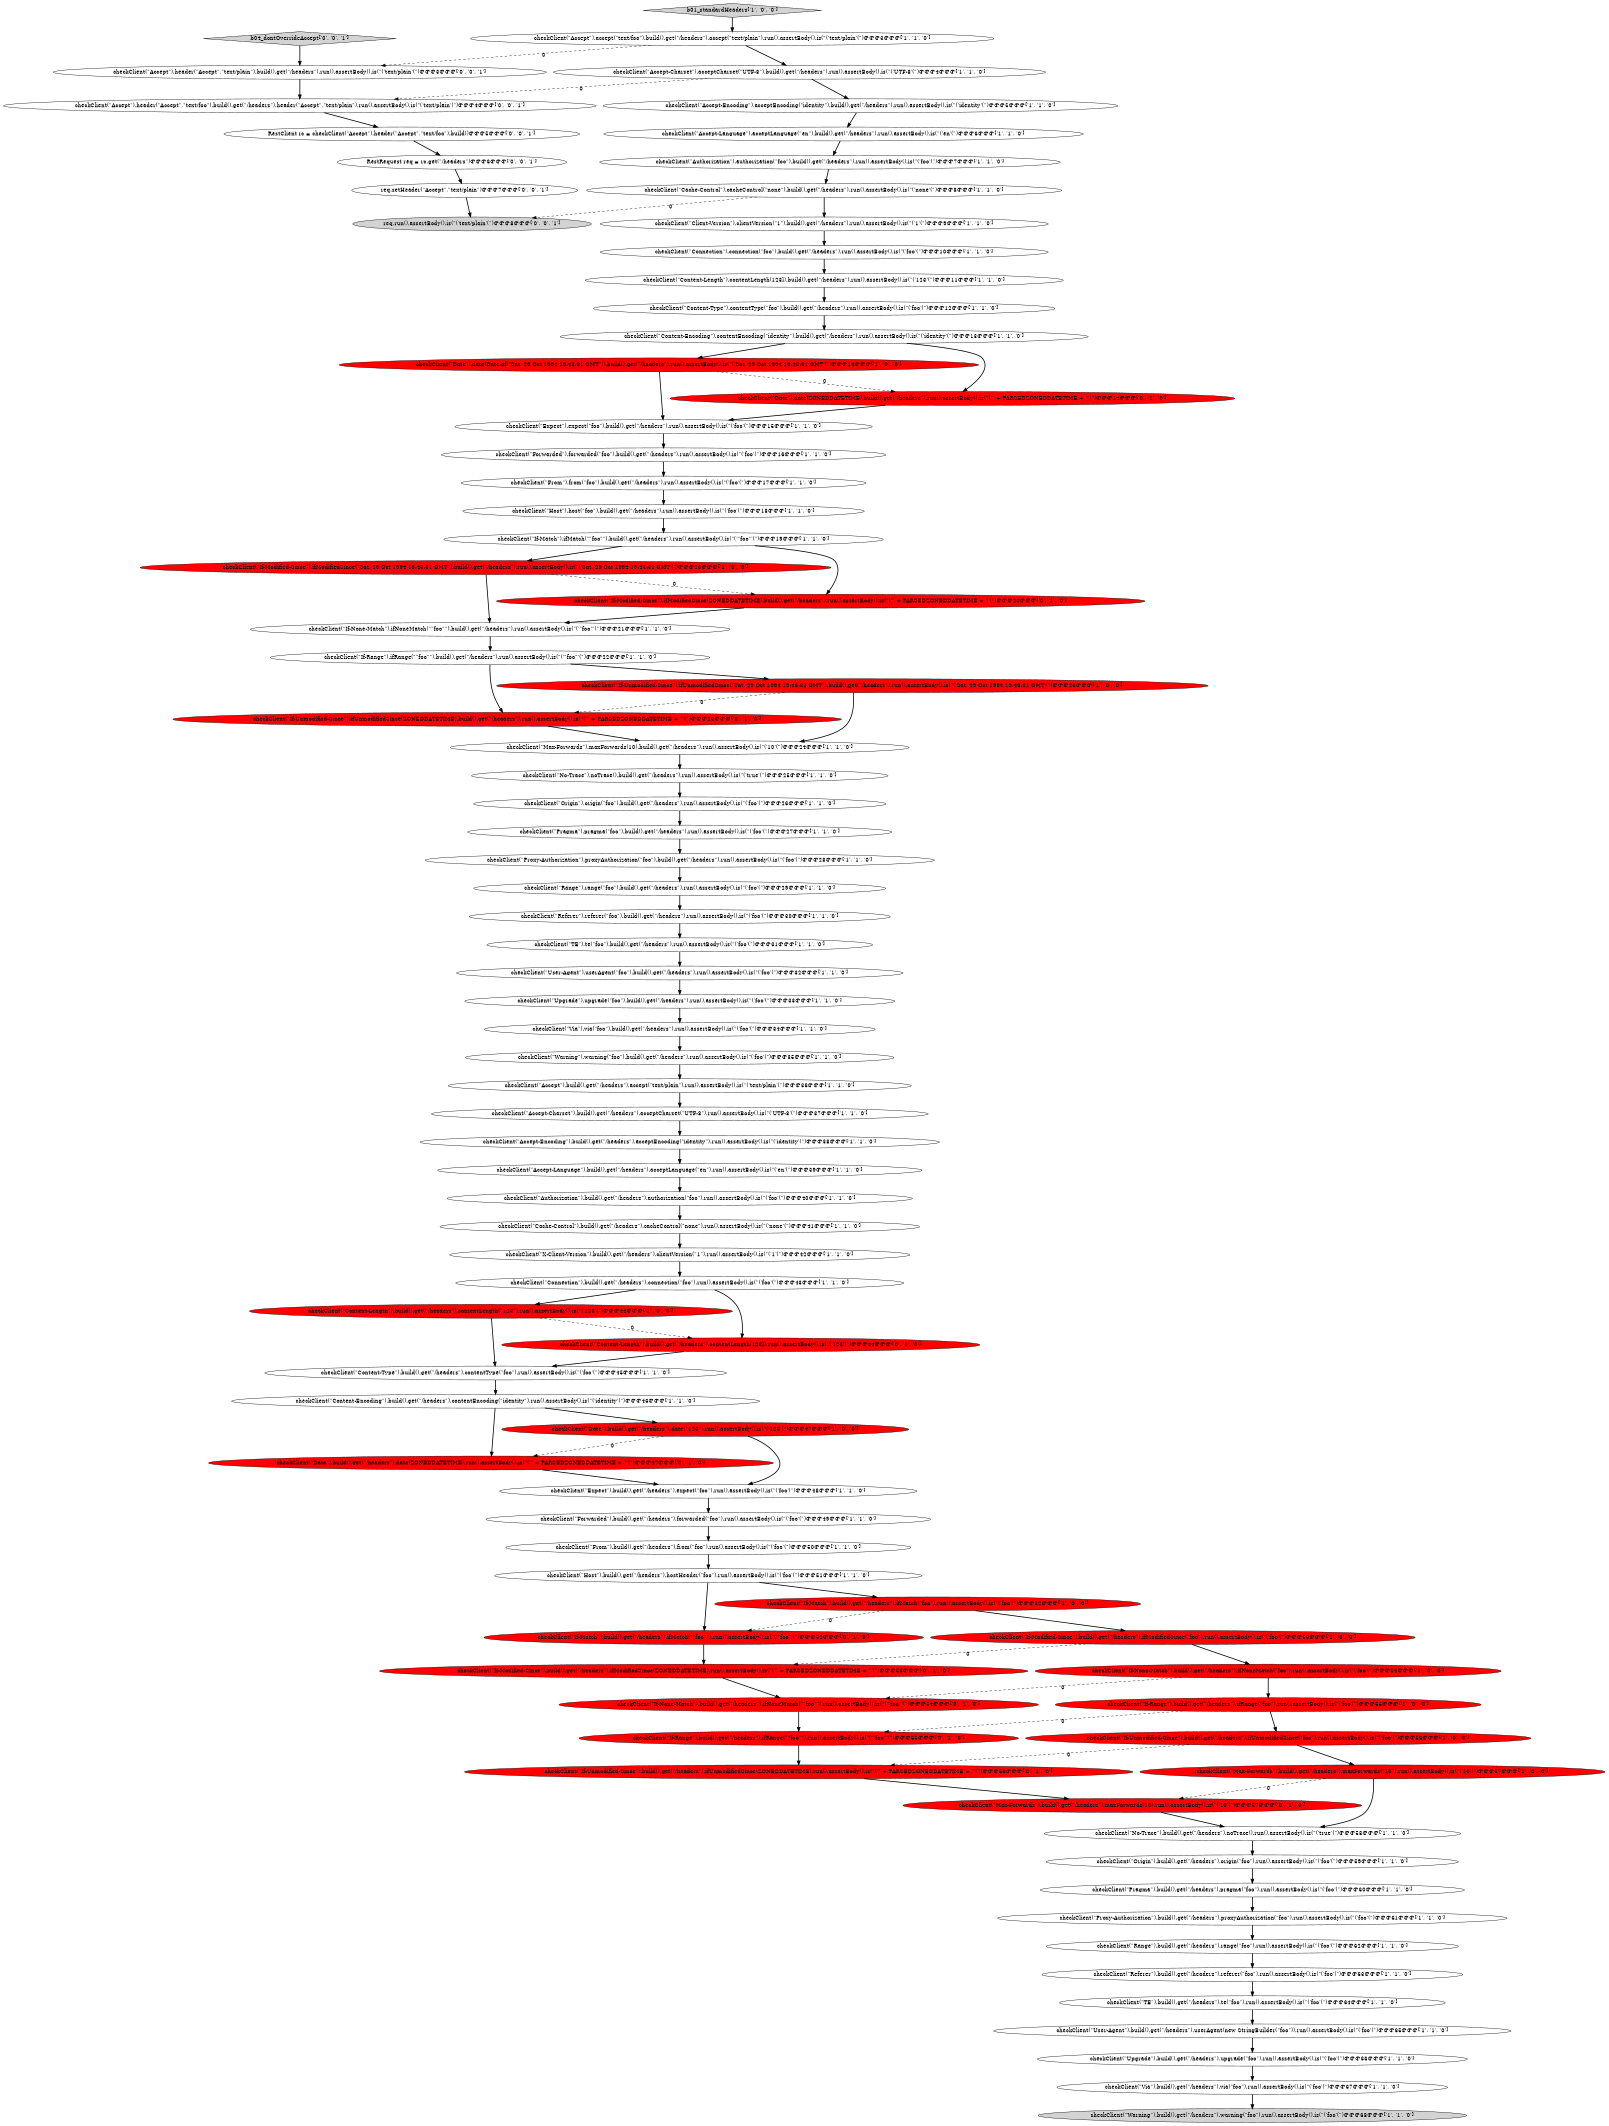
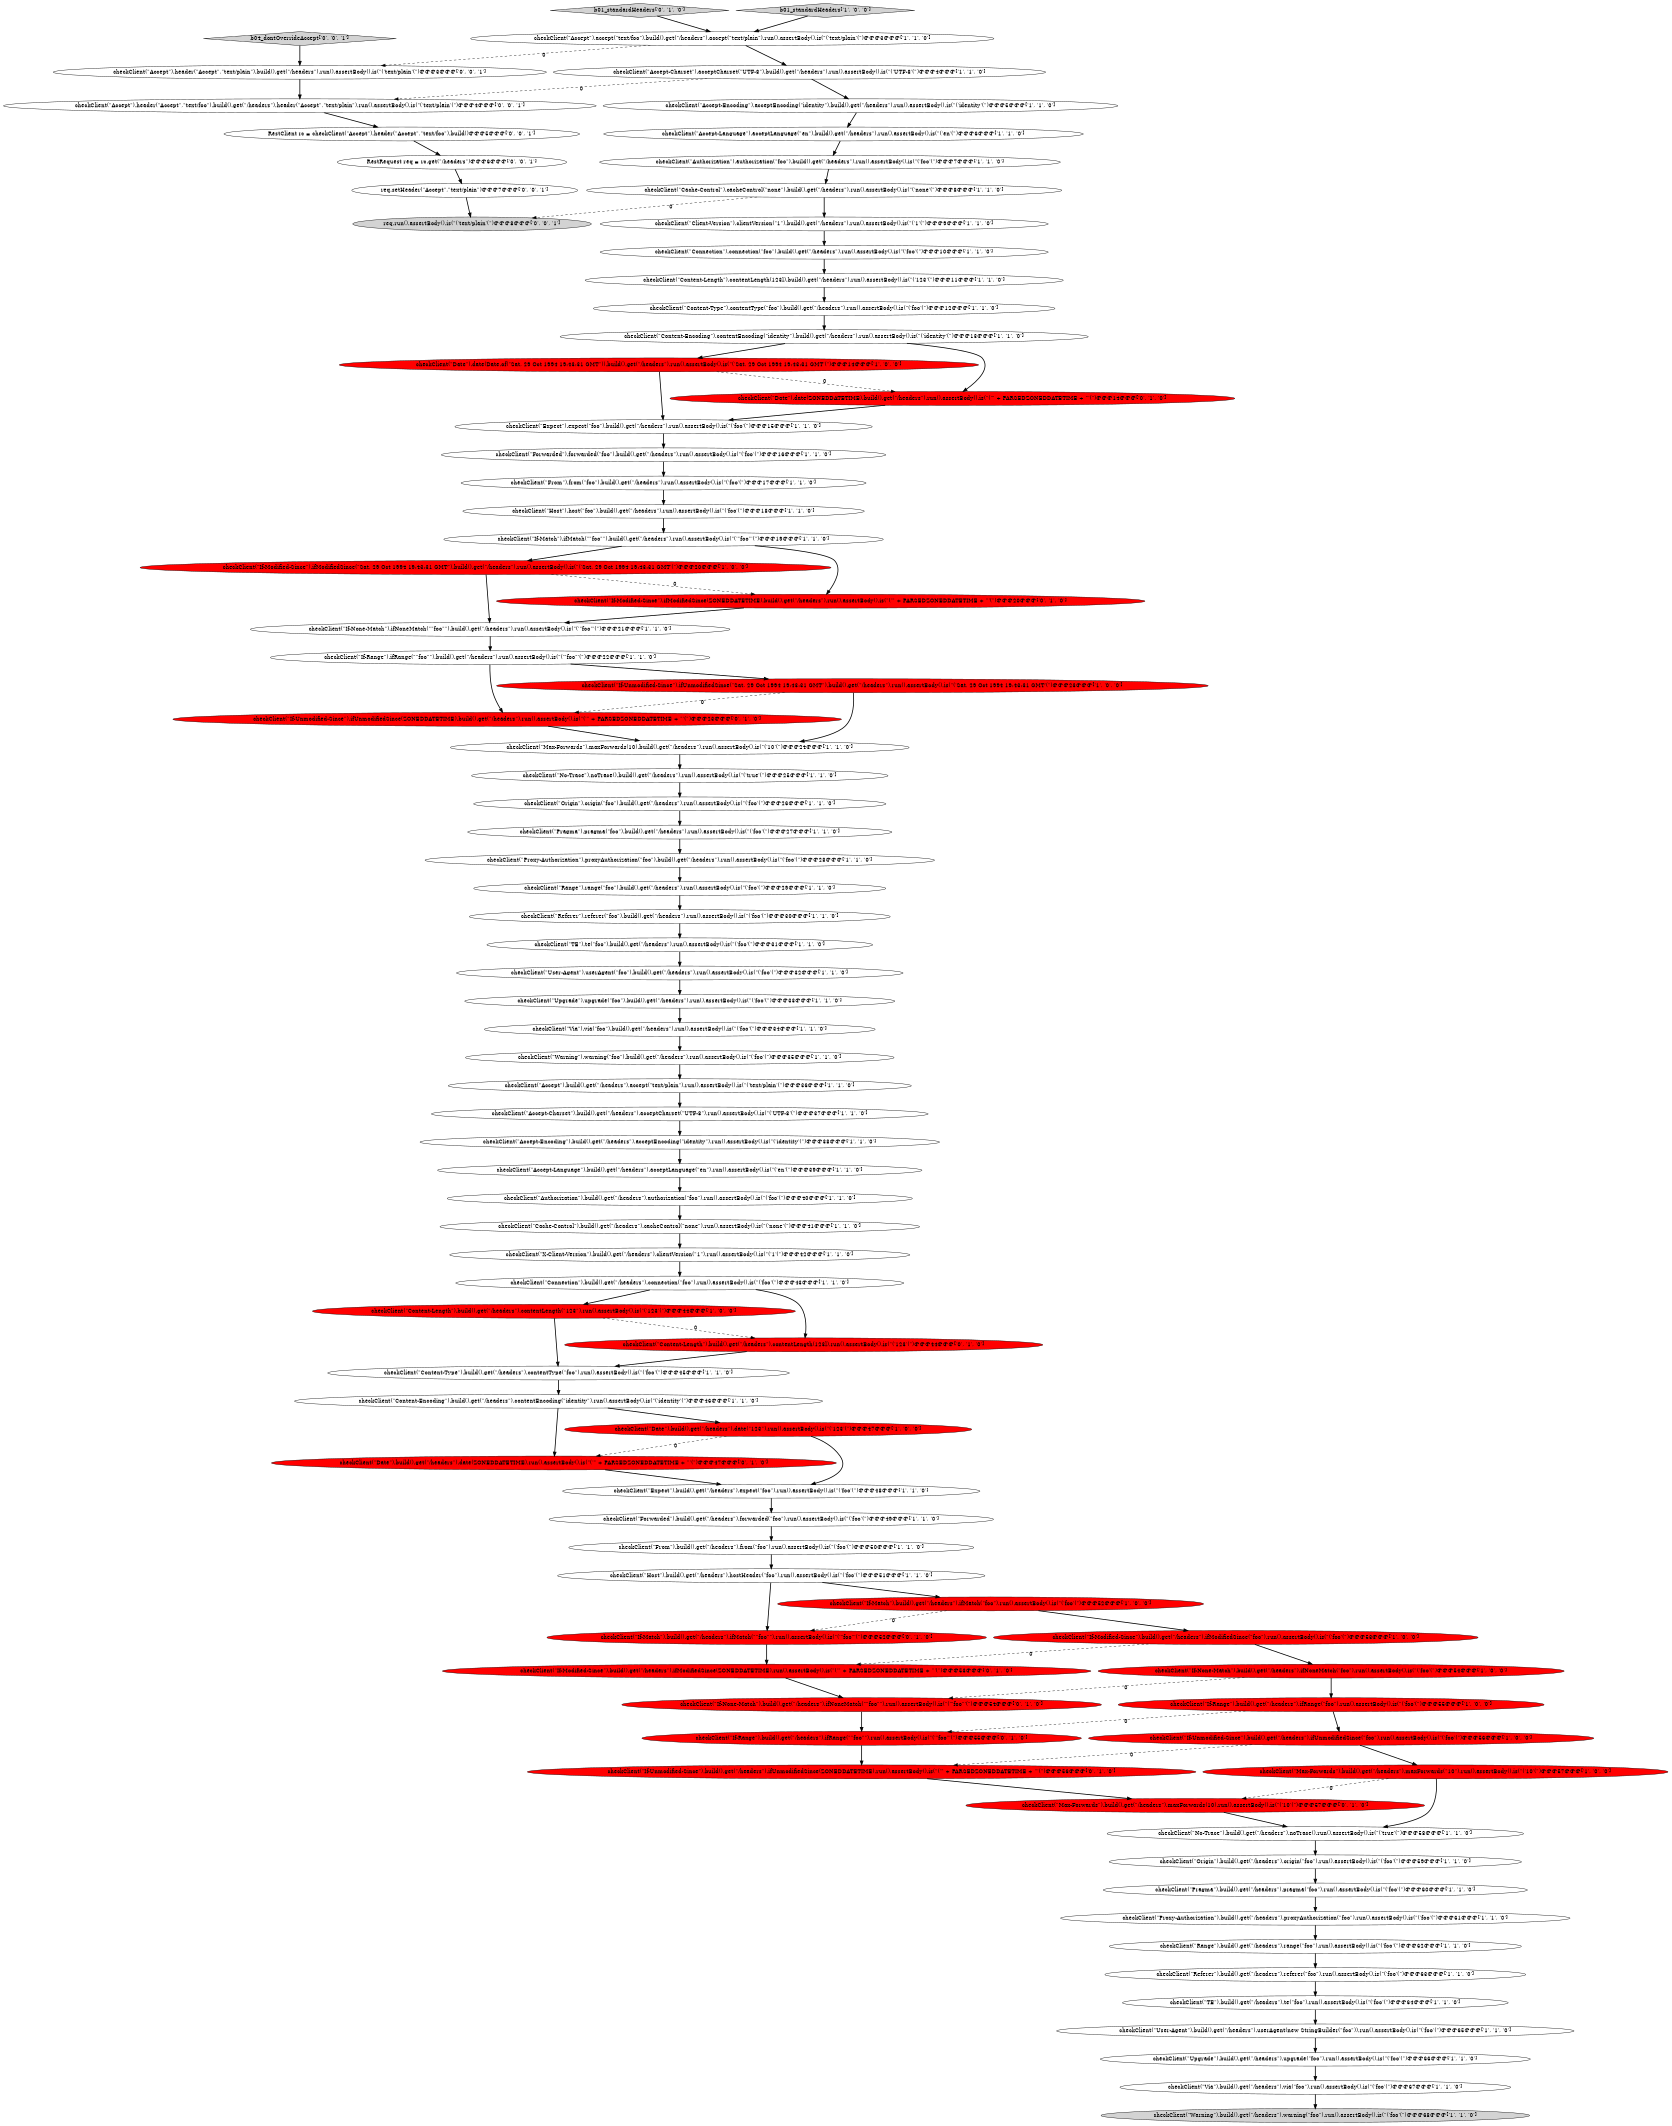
none -> (640, 10)
